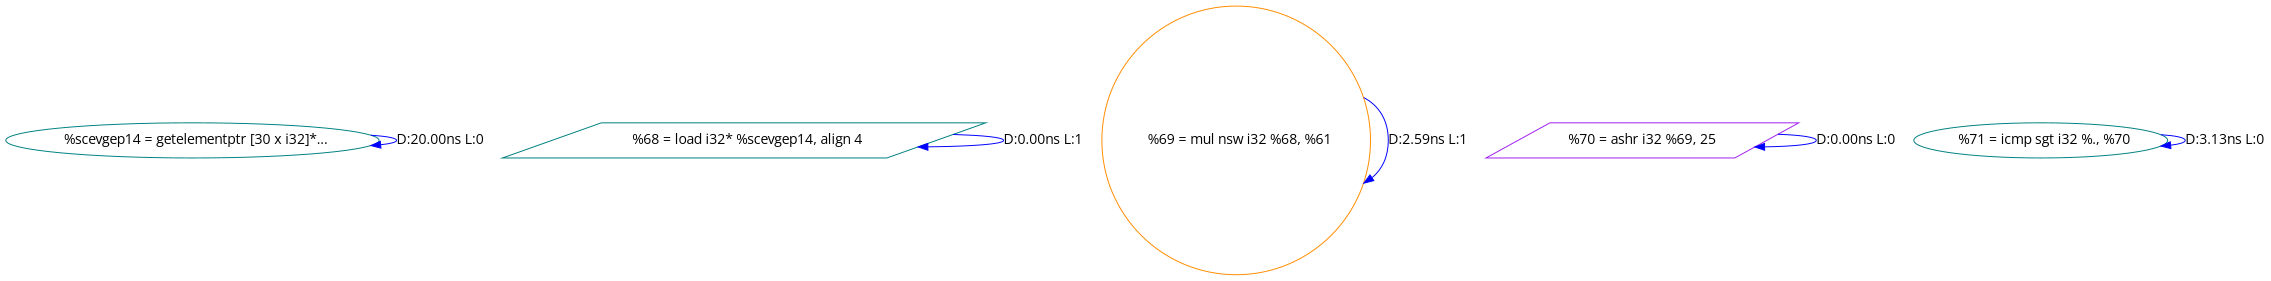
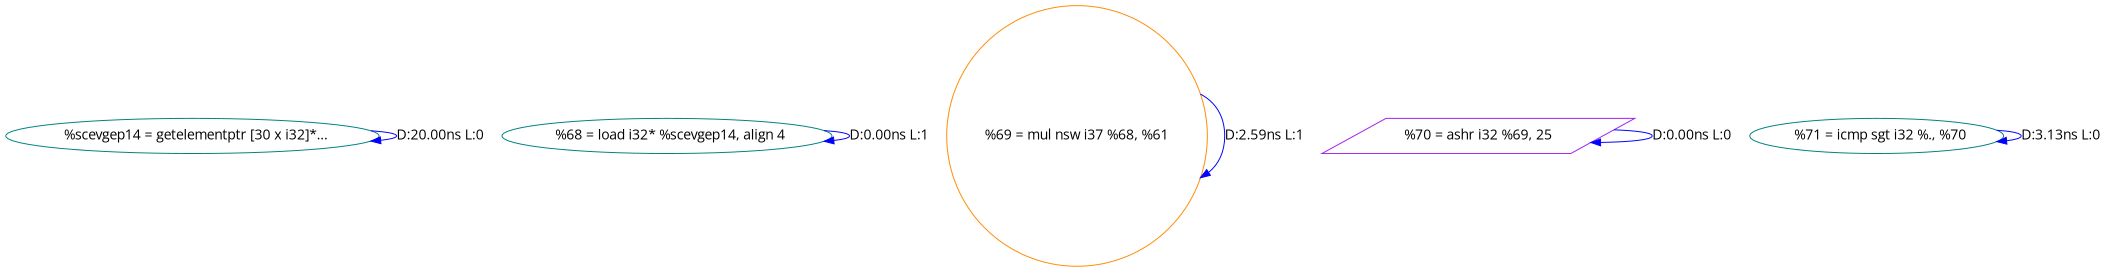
(744, 140) -> (667, 136)
(1236, 140) -> (1077, 136)
